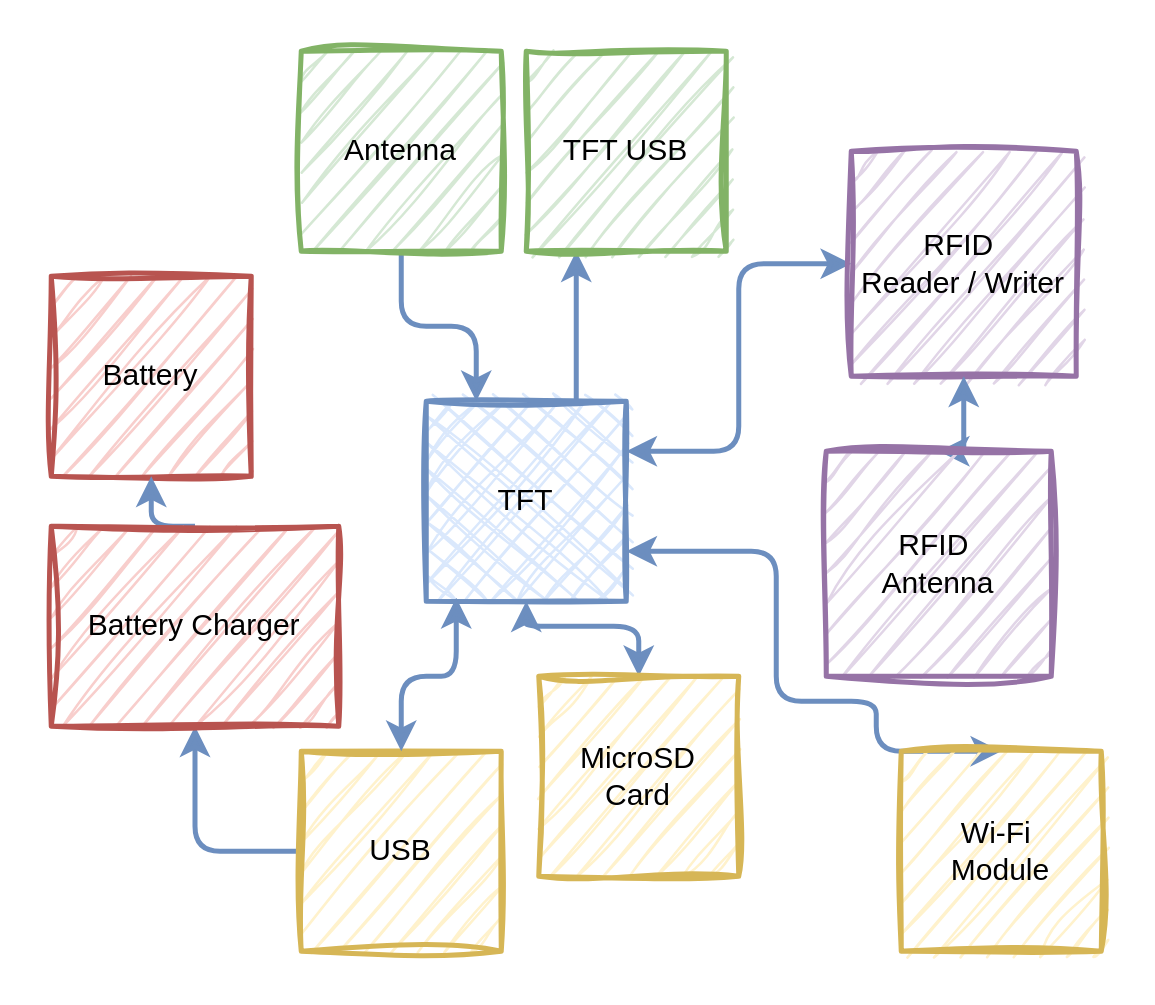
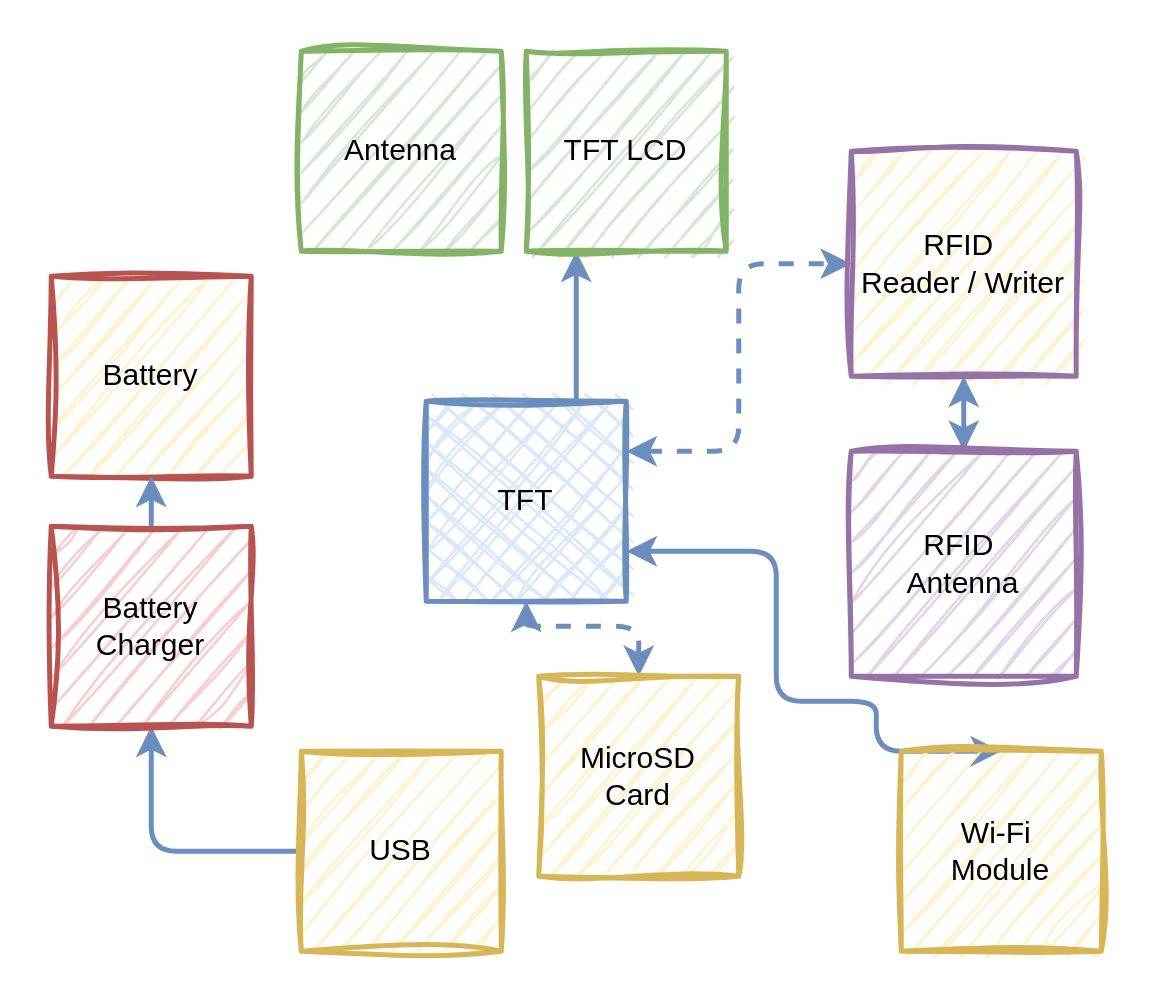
(626, 151) -> (626, 151)
(964, 264) -> (964, 264)
(429, 326) -> none
(151, 376) -> (151, 376)
(669, 451) -> (669, 451)
(939, 564) -> (964, 564)
(195, 626) -> (151, 626)
(608, 626) -> (608, 626)
(431, 676) -> none
